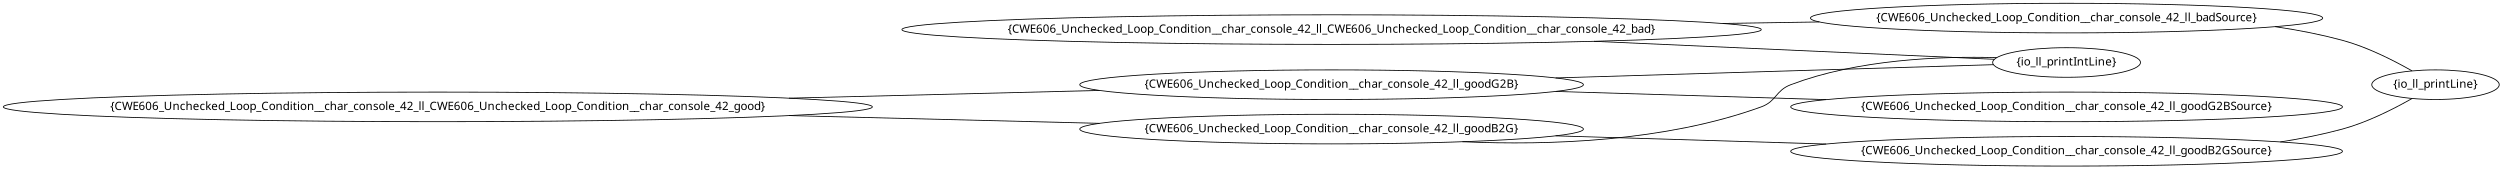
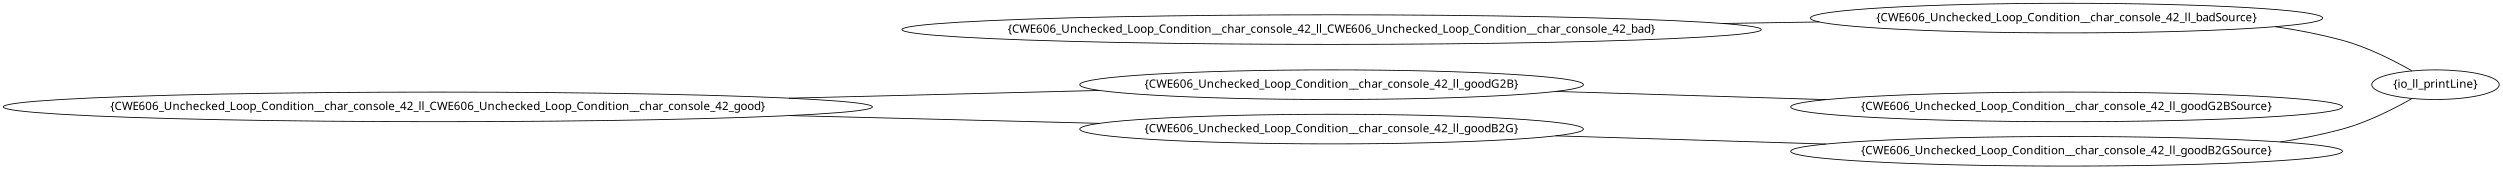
(2067, 62) -> none
